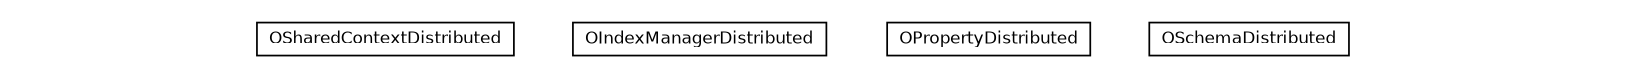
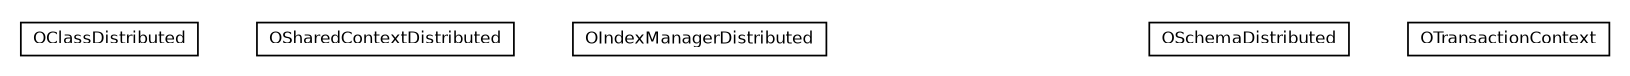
none -> (109, 38)
(988, 38) -> none
none -> (1509, 38)
